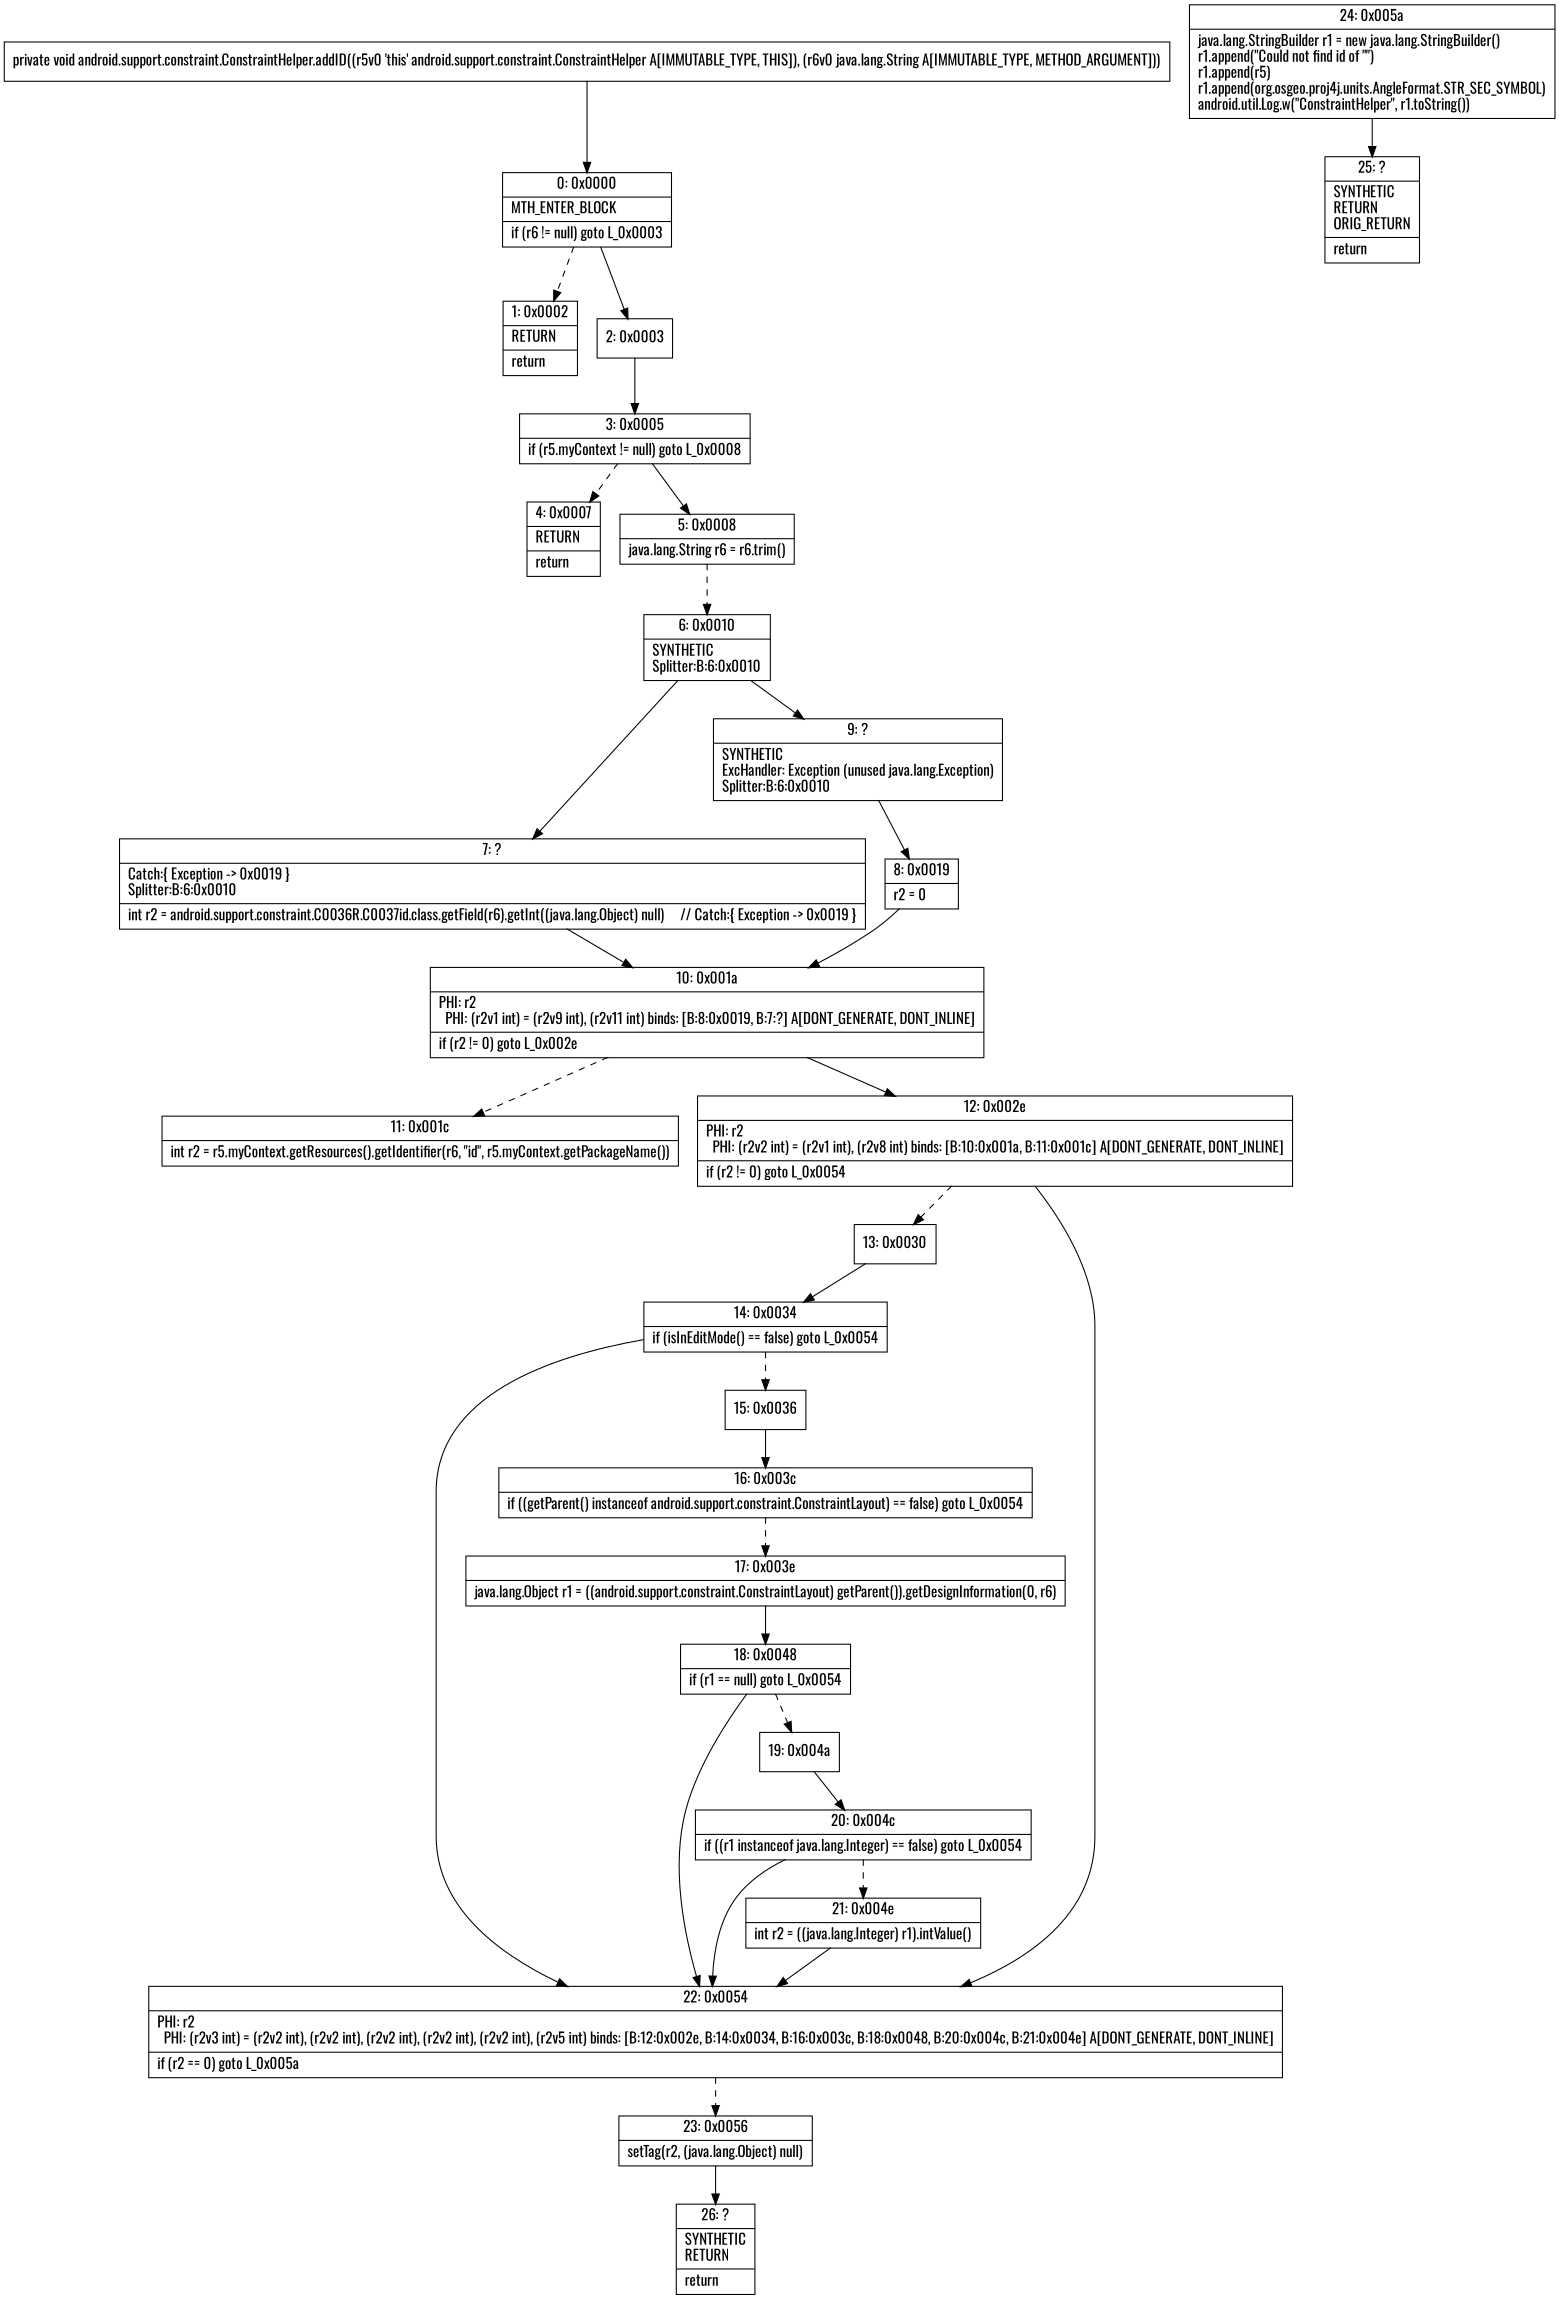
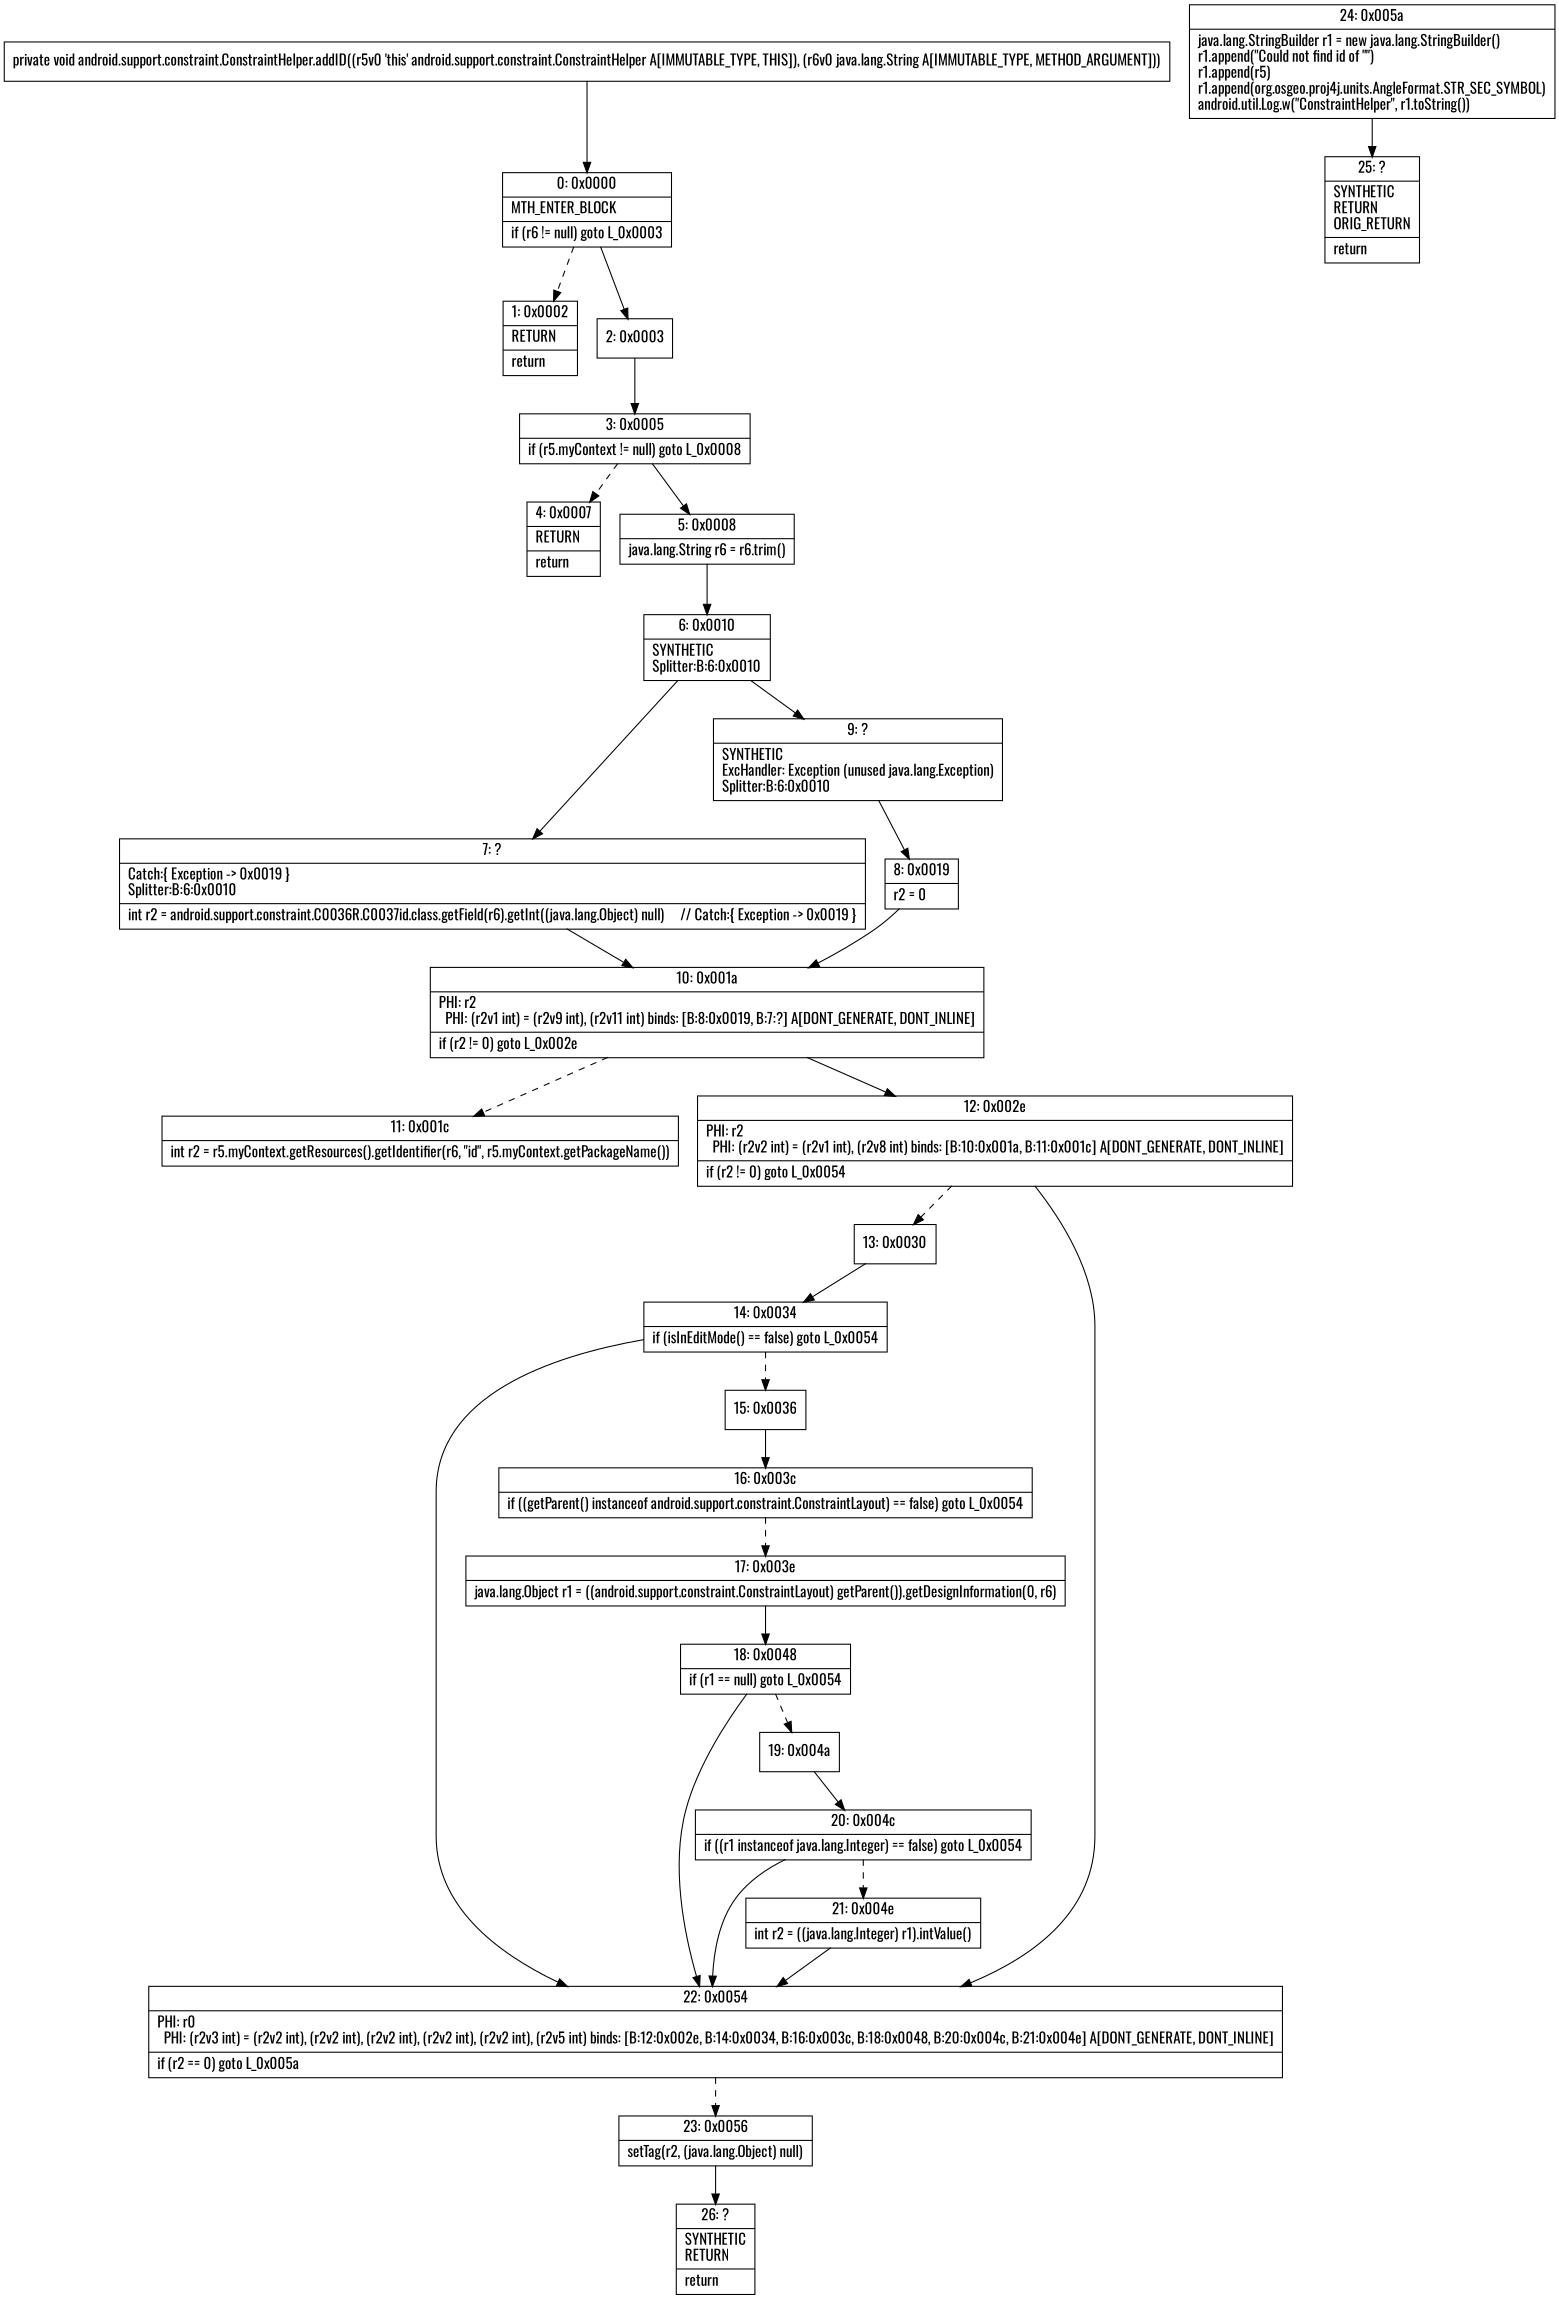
(707, 584) -> (707, 584)
(178, 2023) -> (178, 2023)
